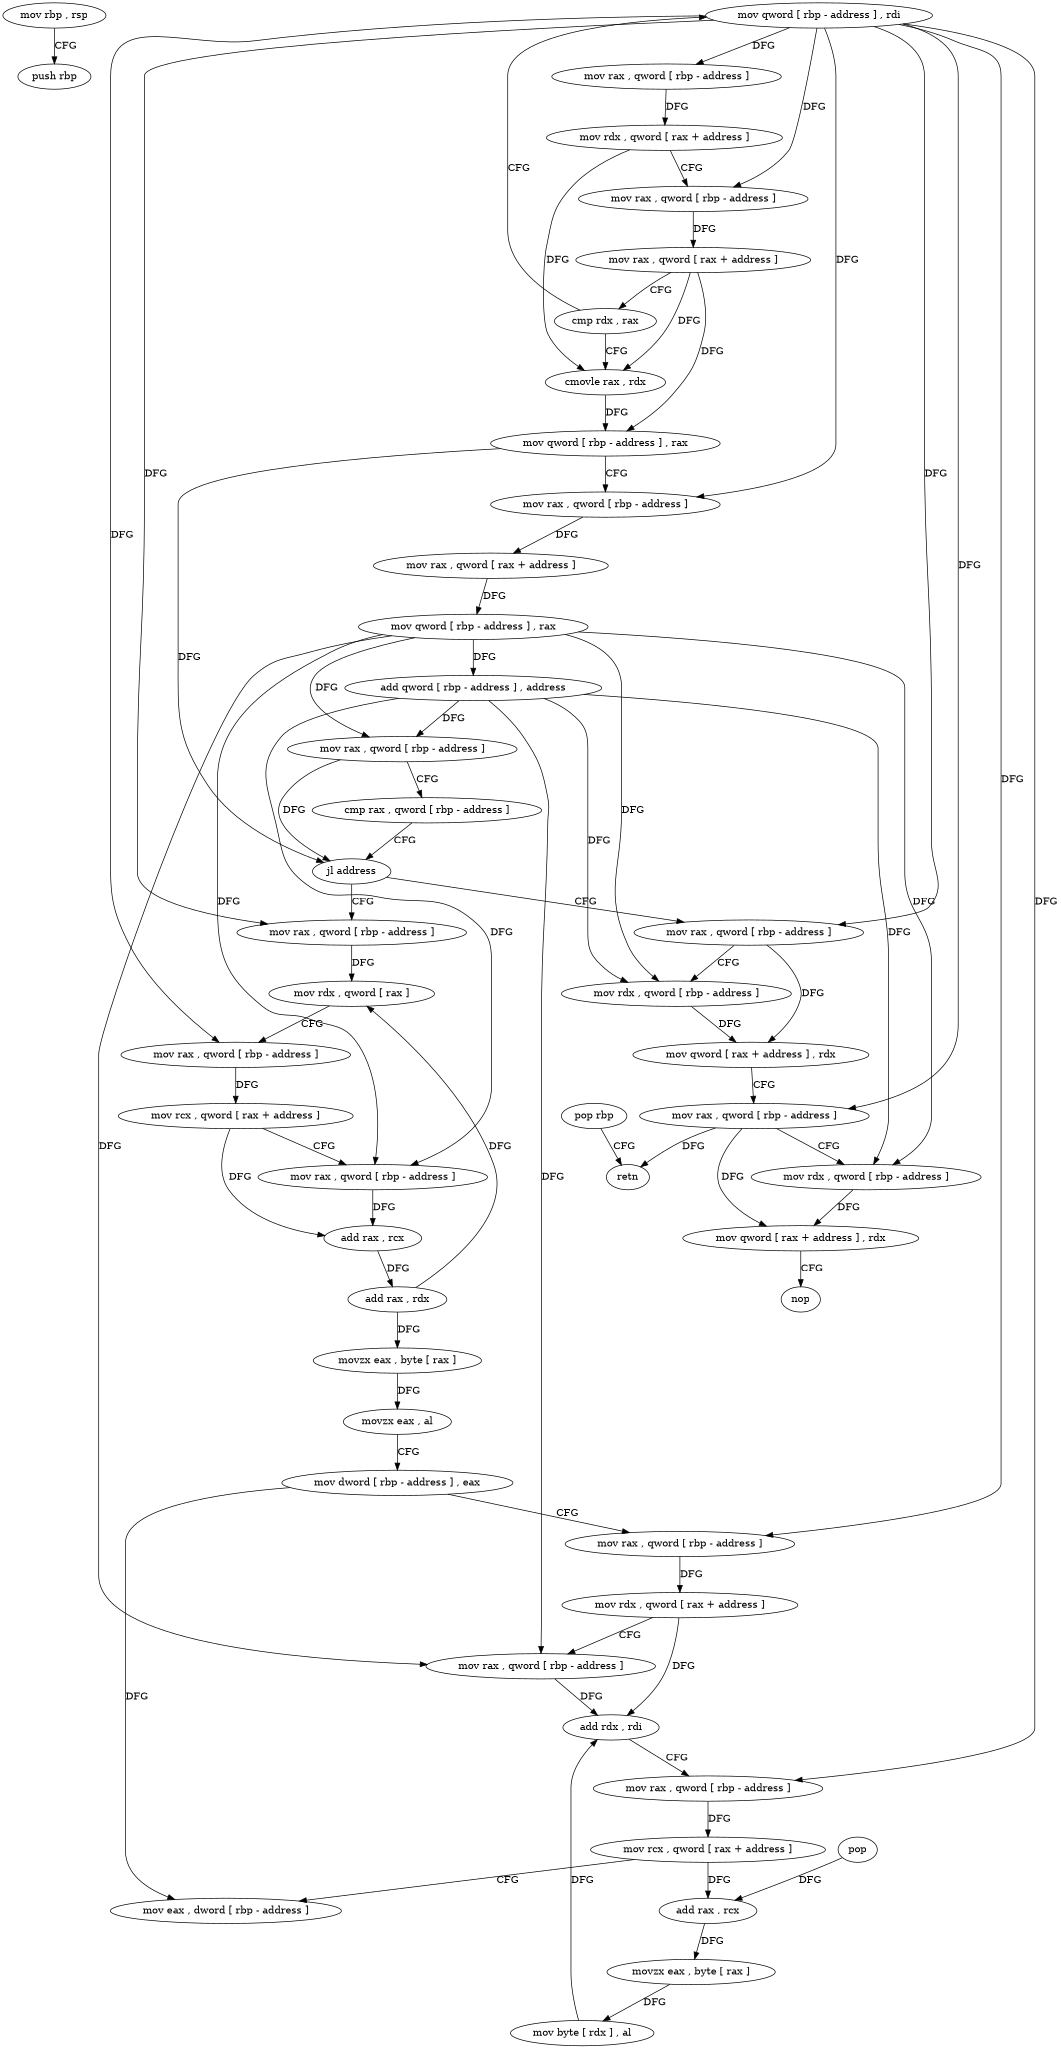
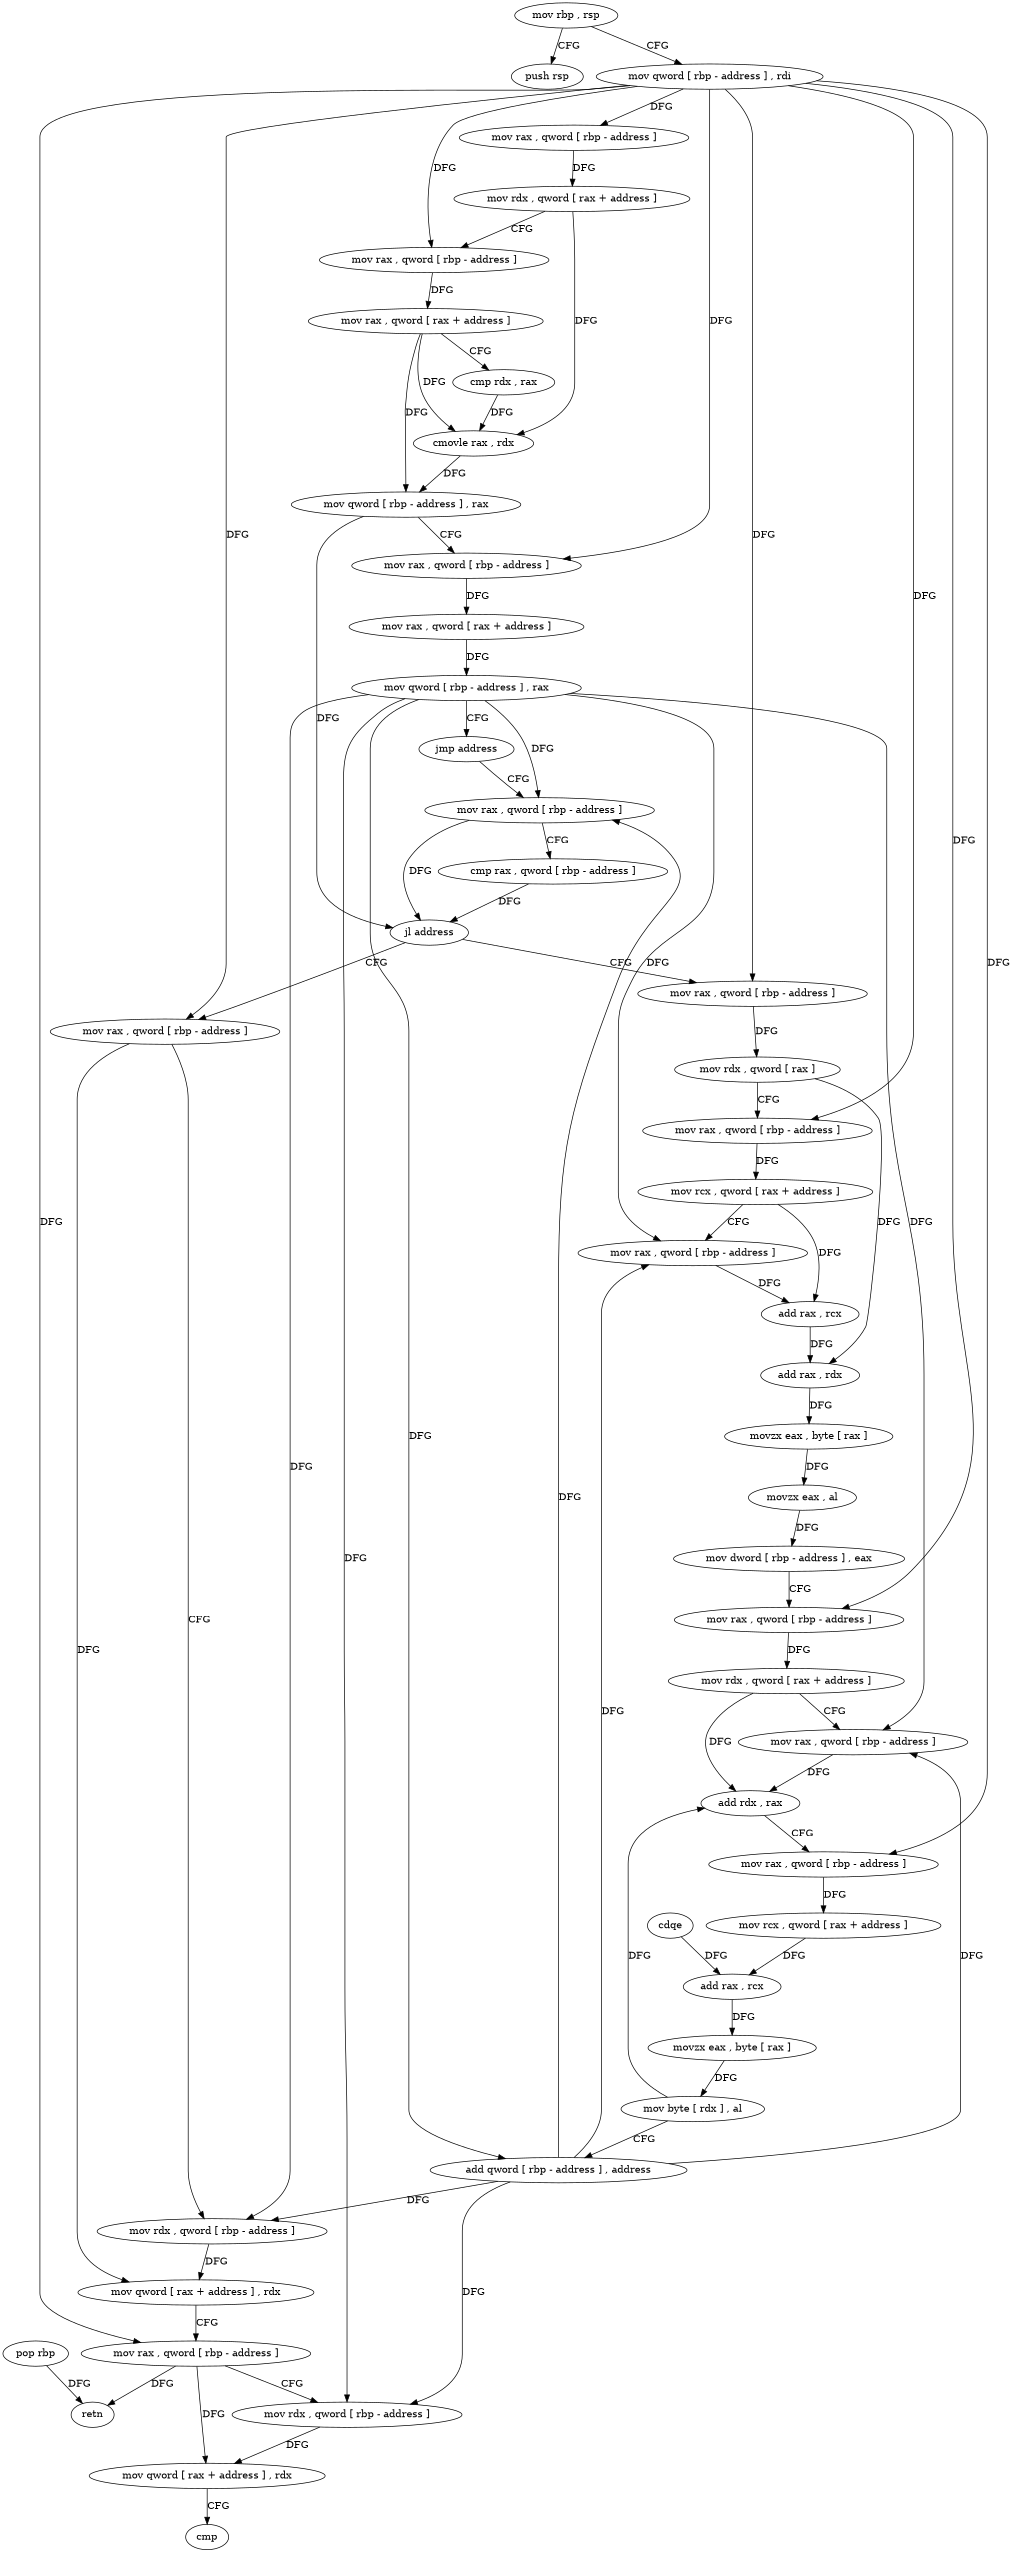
(54, 77) -> (547, 77)
(508, 104) -> (633, 44)
(617, 352) -> (502, 413)
none -> (467, 749)
(405, 841) -> (510, 902)
(485, 1145) -> (879, 1207)
(624, 1147) -> (80, 2384)
(801, 1299) -> (207, 2537)
(409, 1452) -> (808, 1528)
(611, 1727) -> (750, 1803)
(858, 1850) -> (670, 1926)
(226, 1911) -> none
none -> (630, 2138)
